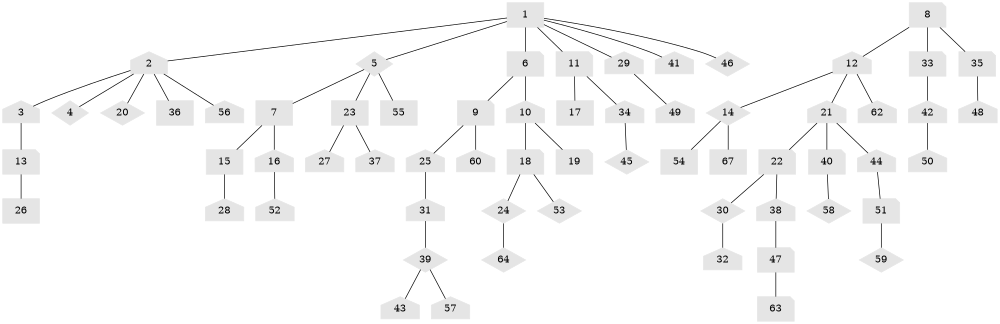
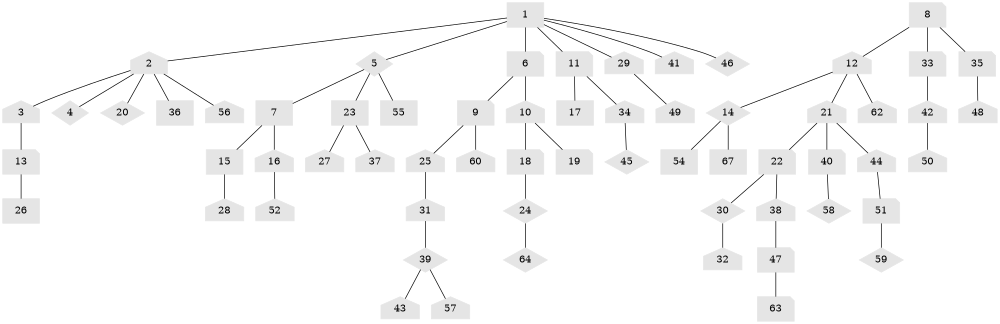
(559, 211) -> none
